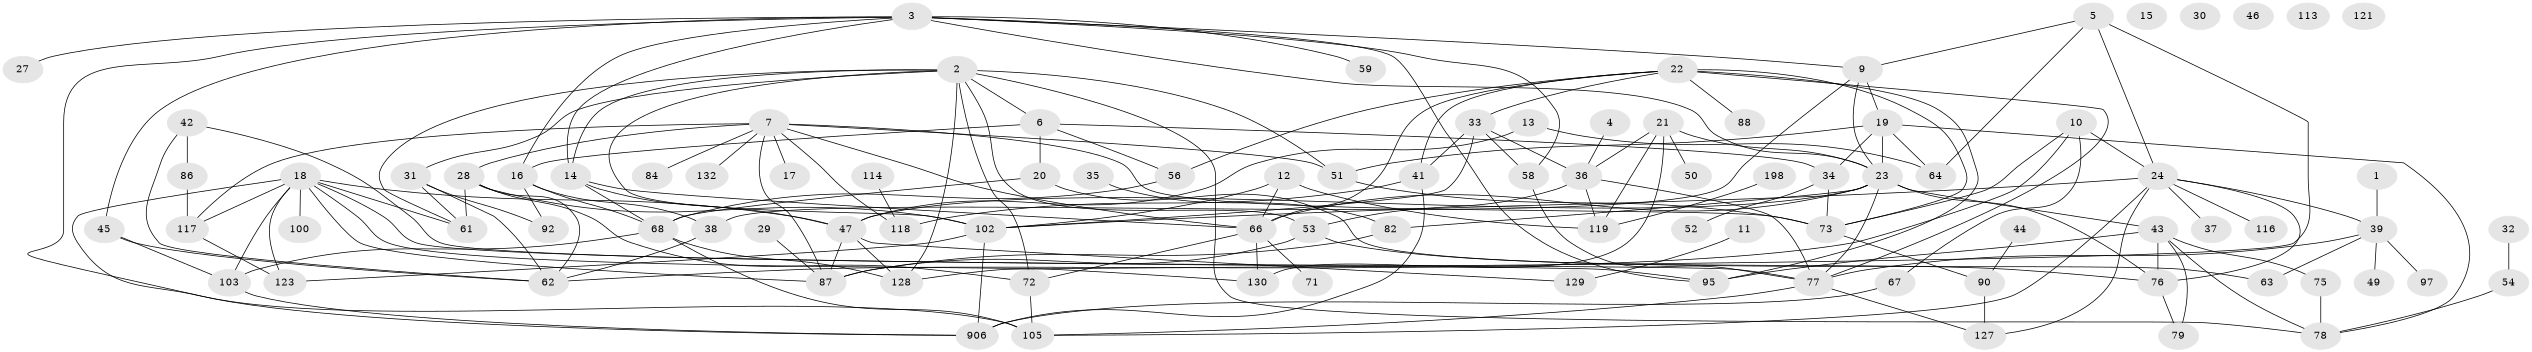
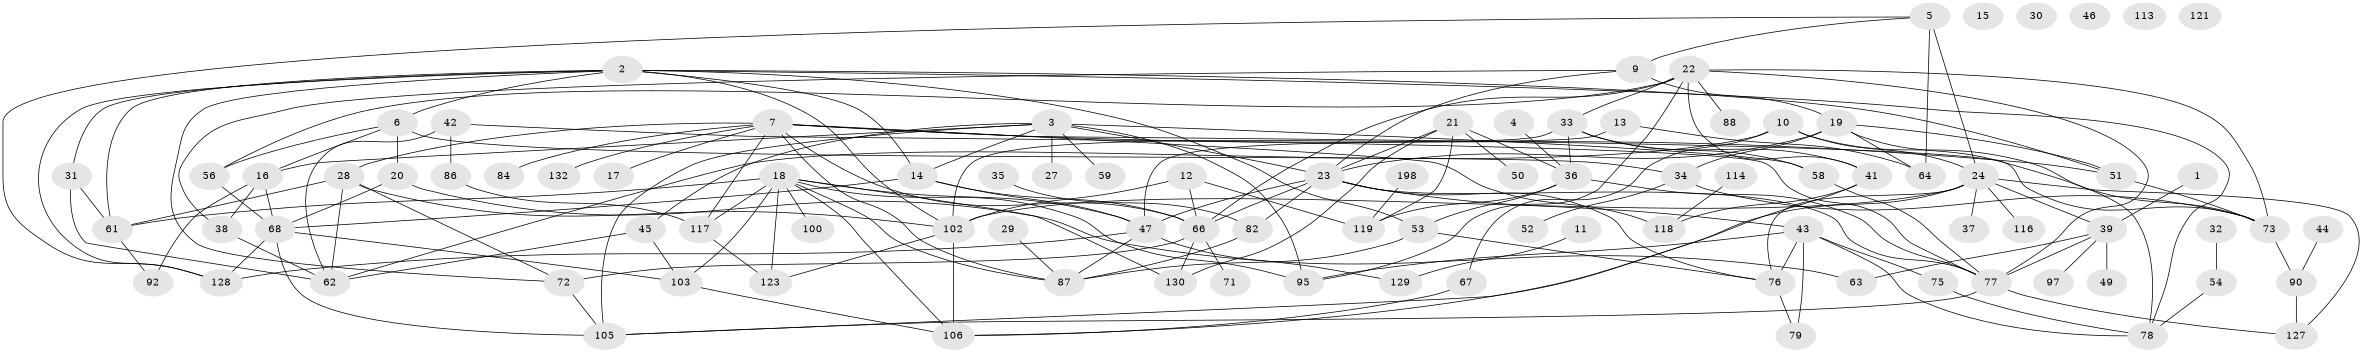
(1388, 38) -> none
(479, 204) -> (133, 256)
(977, 336) -> (953, 336)
